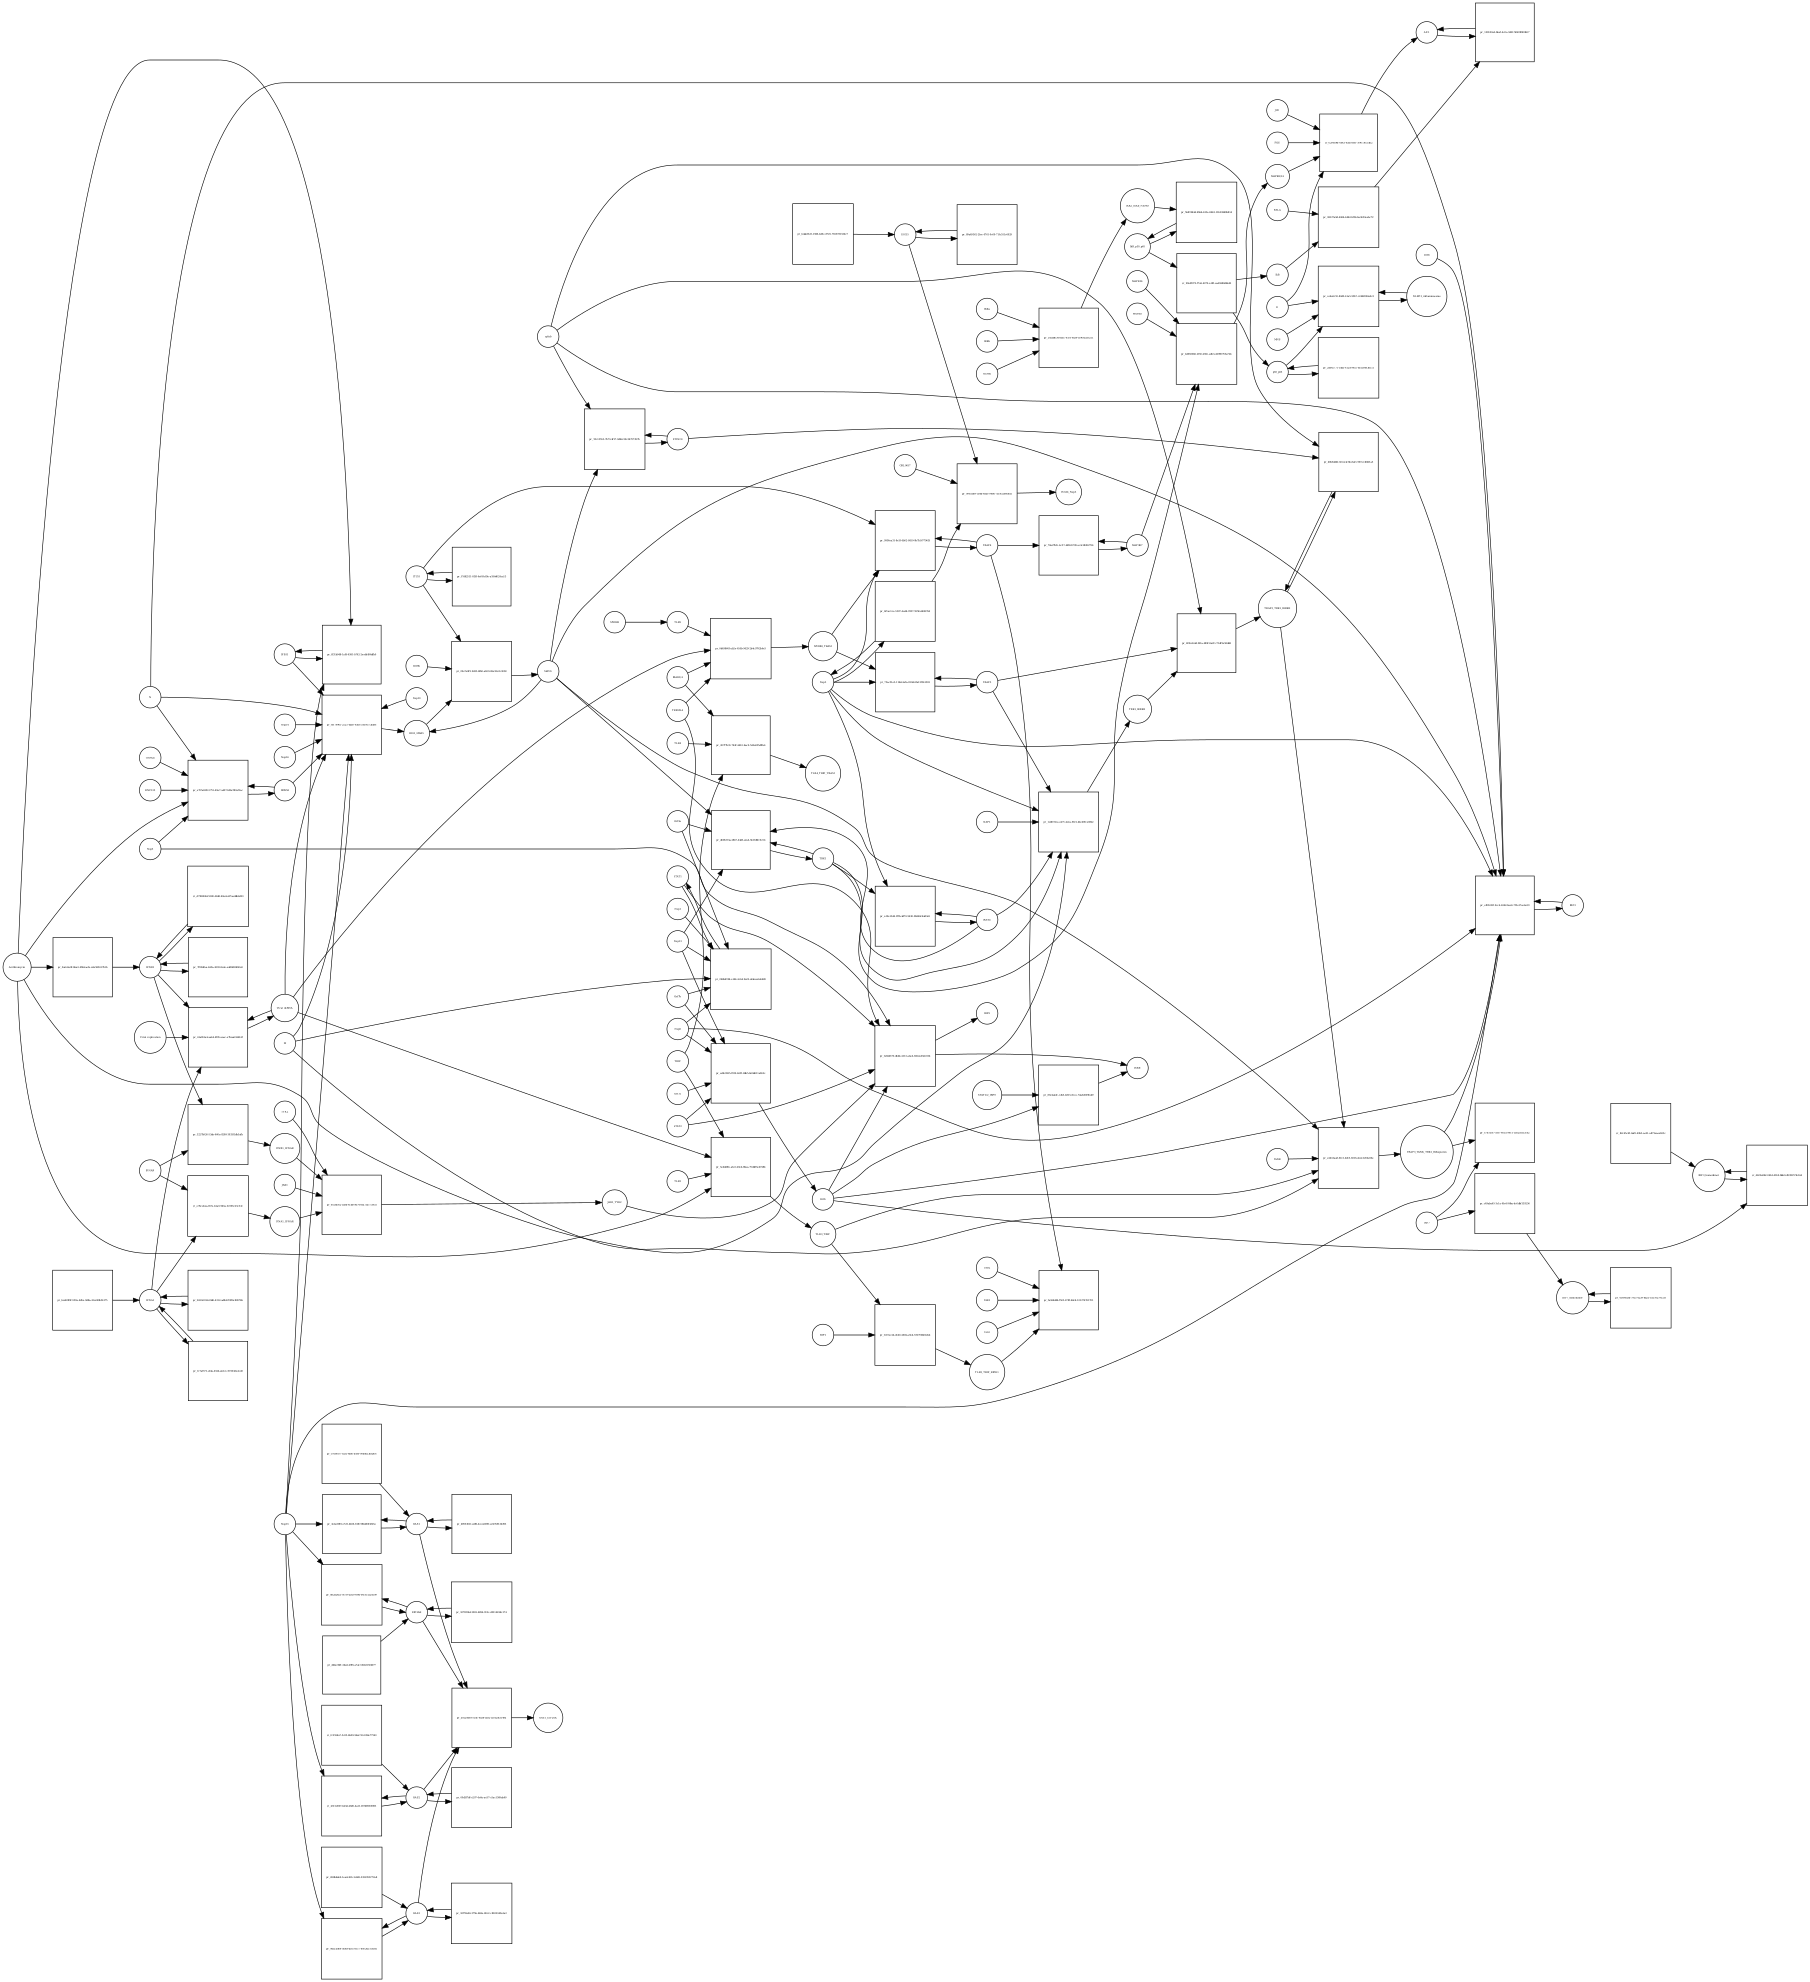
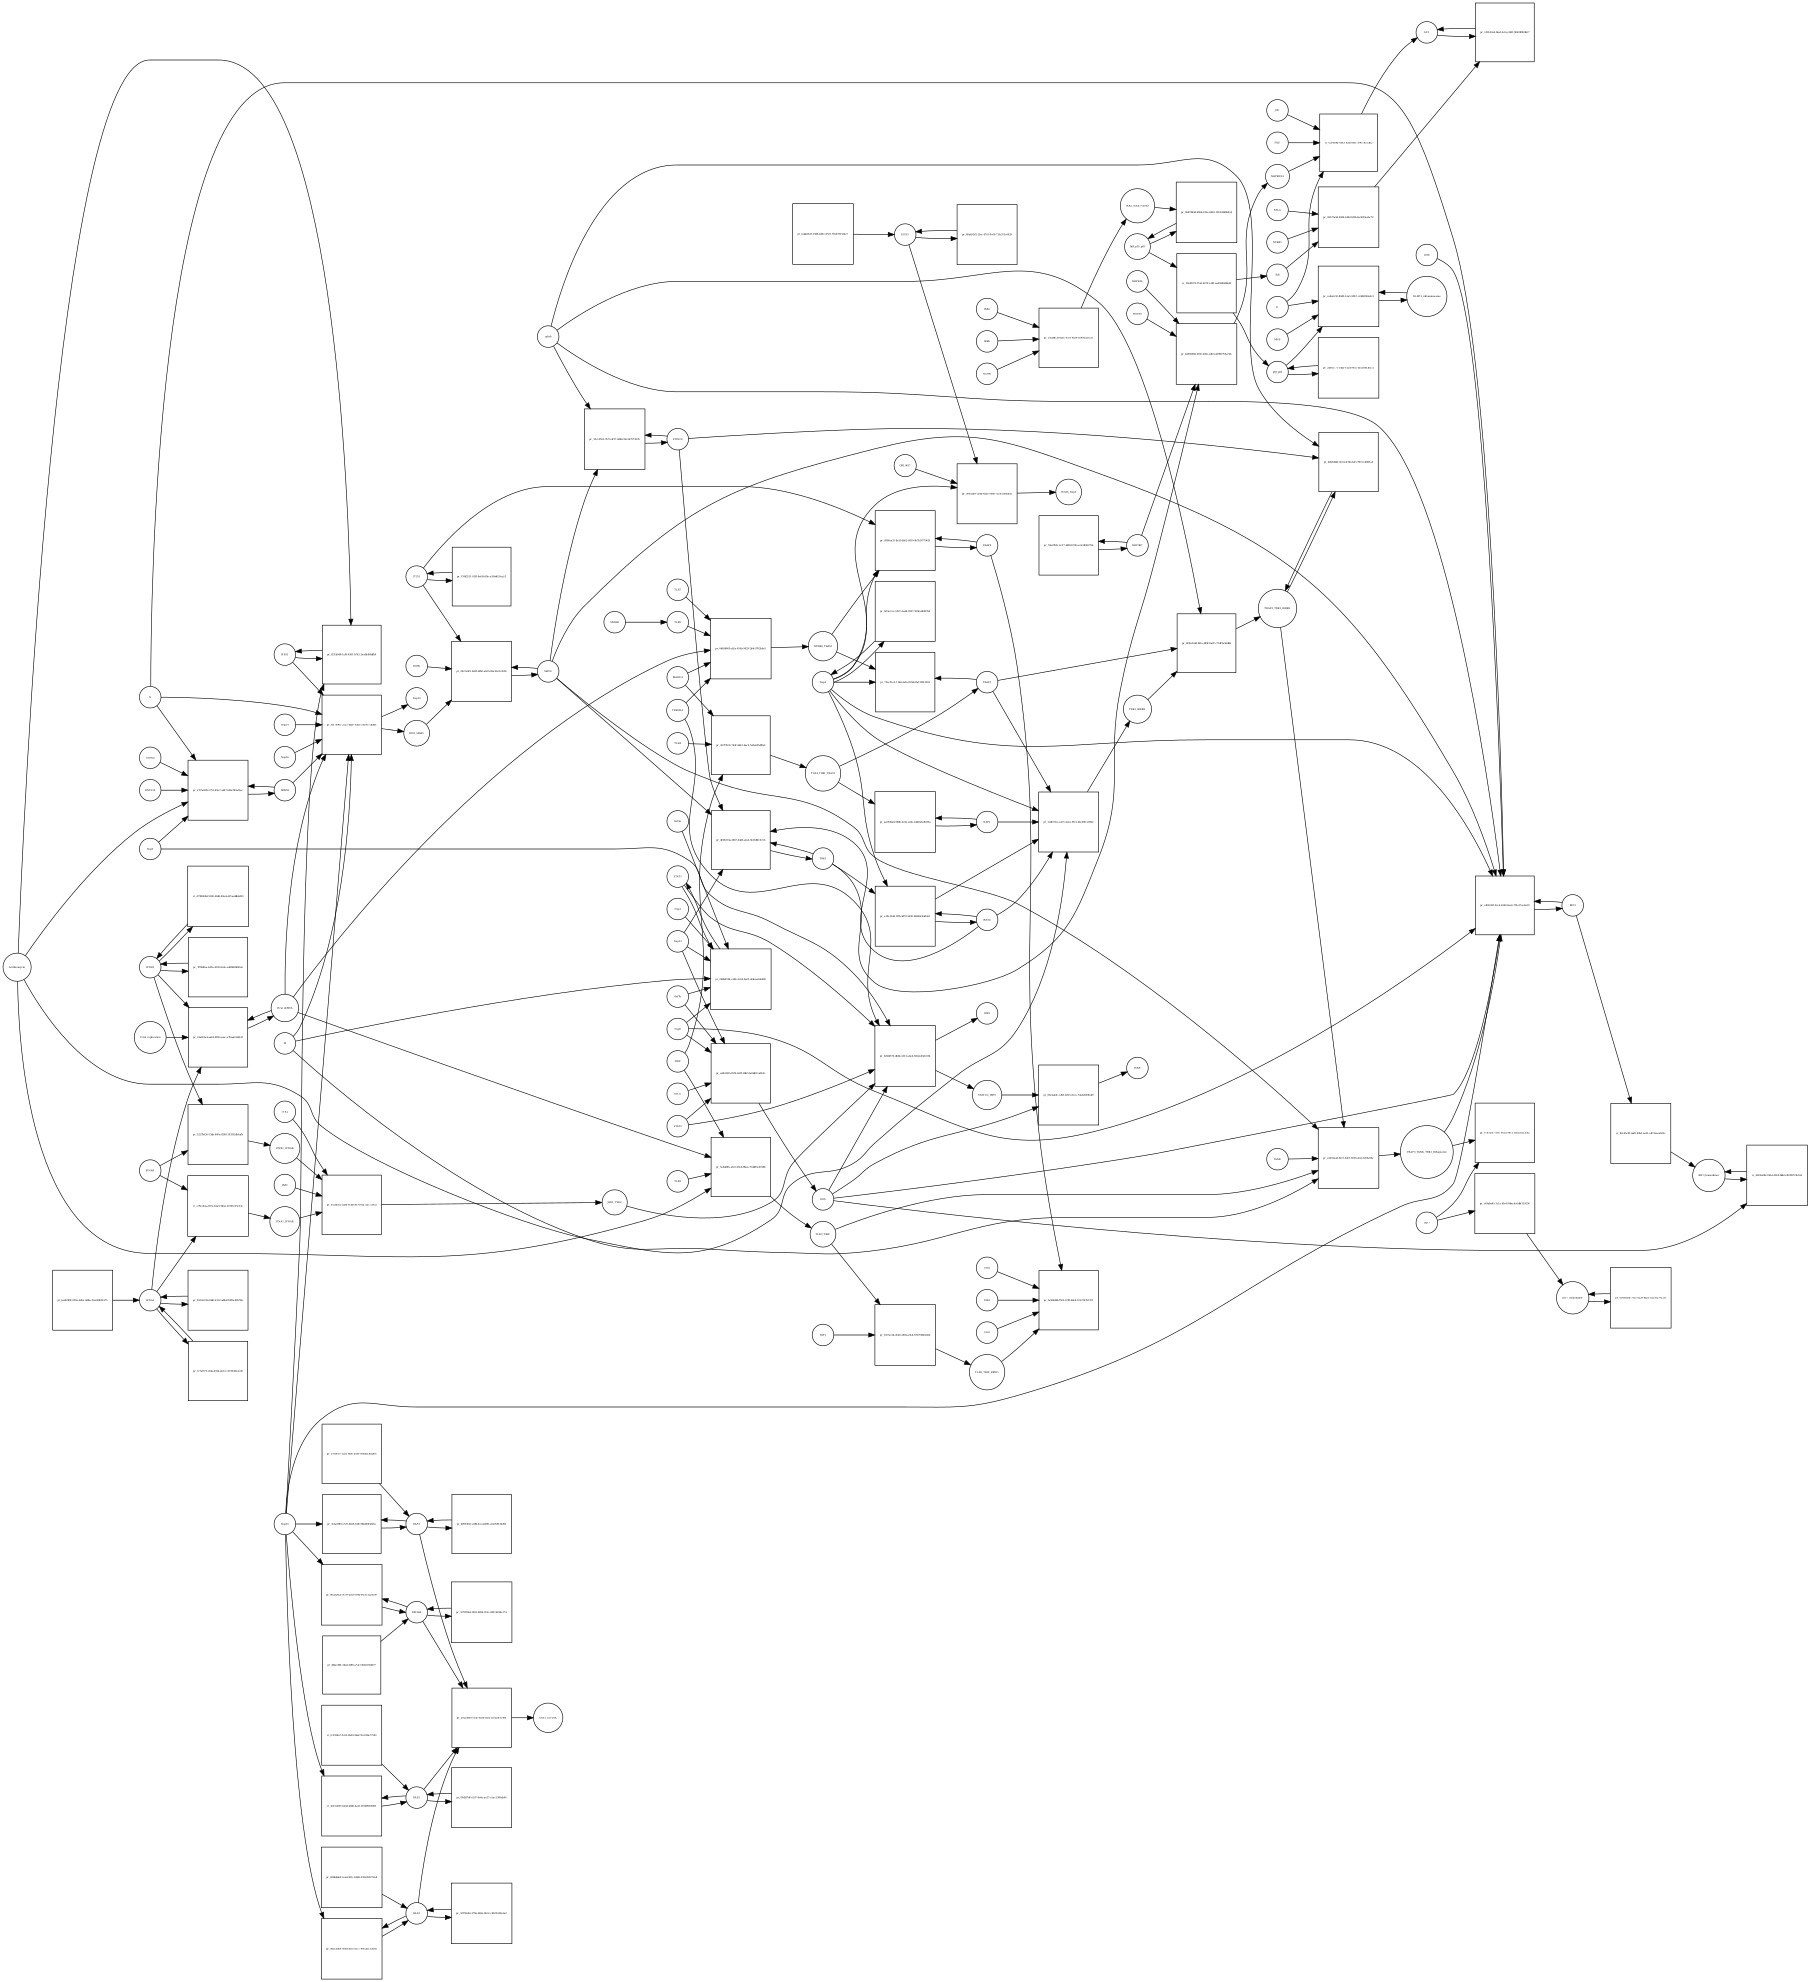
none -> (1278, 242)
(1015, 545) -> none
(945, 556) -> (856, 557)
none -> (678, 590)
(953, 686) -> (908, 732)
(396, 703) -> (392, 712)
(494, 716) -> (528, 668)
none -> (905, 822)
(697, 827) -> (694, 620)
(83, 967) -> none
(931, 972) -> (984, 871)
none -> (1603, 1007)
(1029, 1055) -> (949, 1077)
